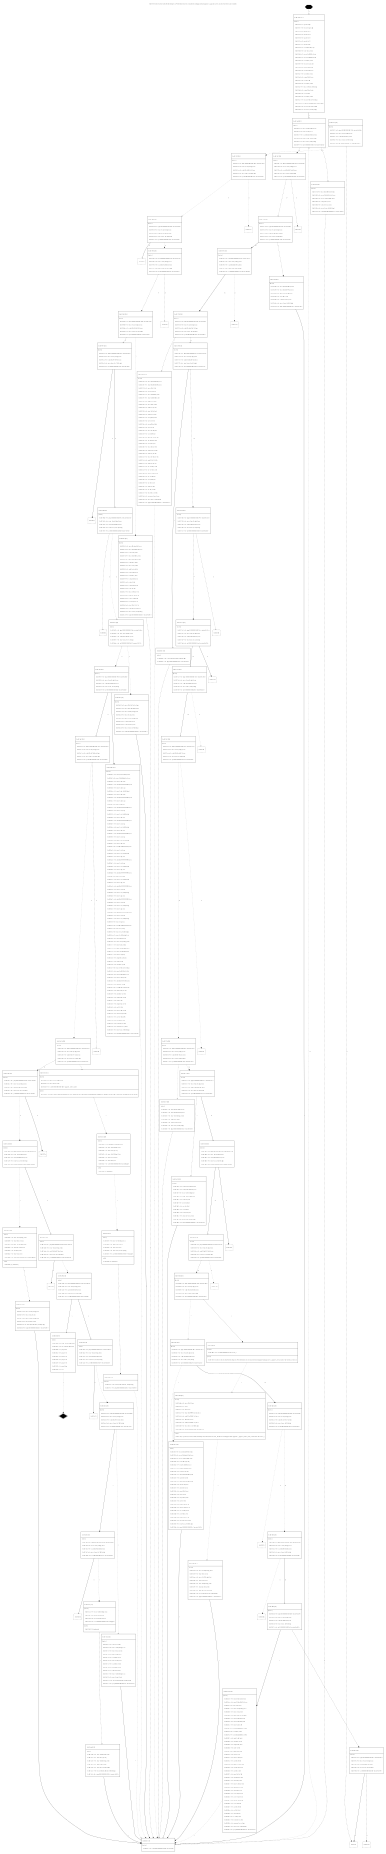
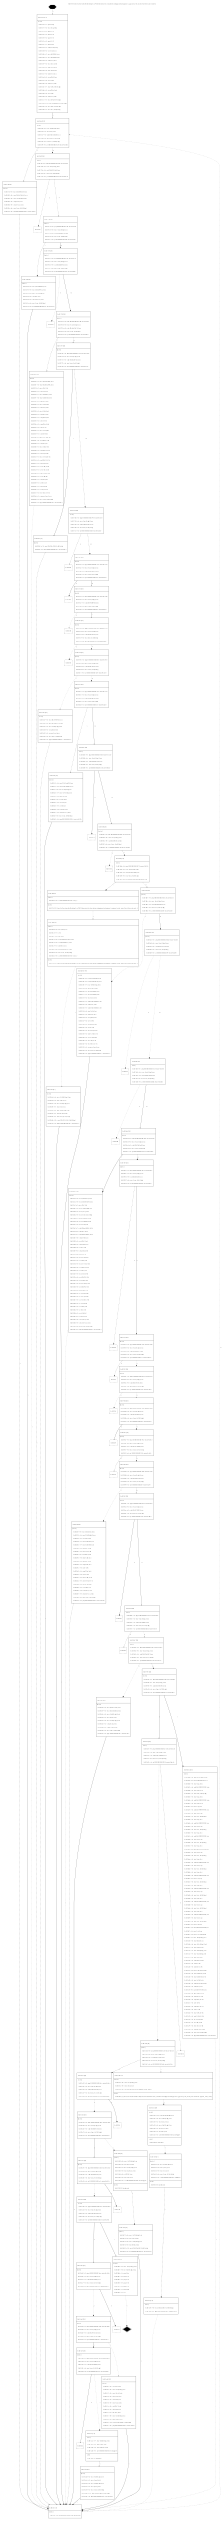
(359, 1807) -> (136, 1260)
